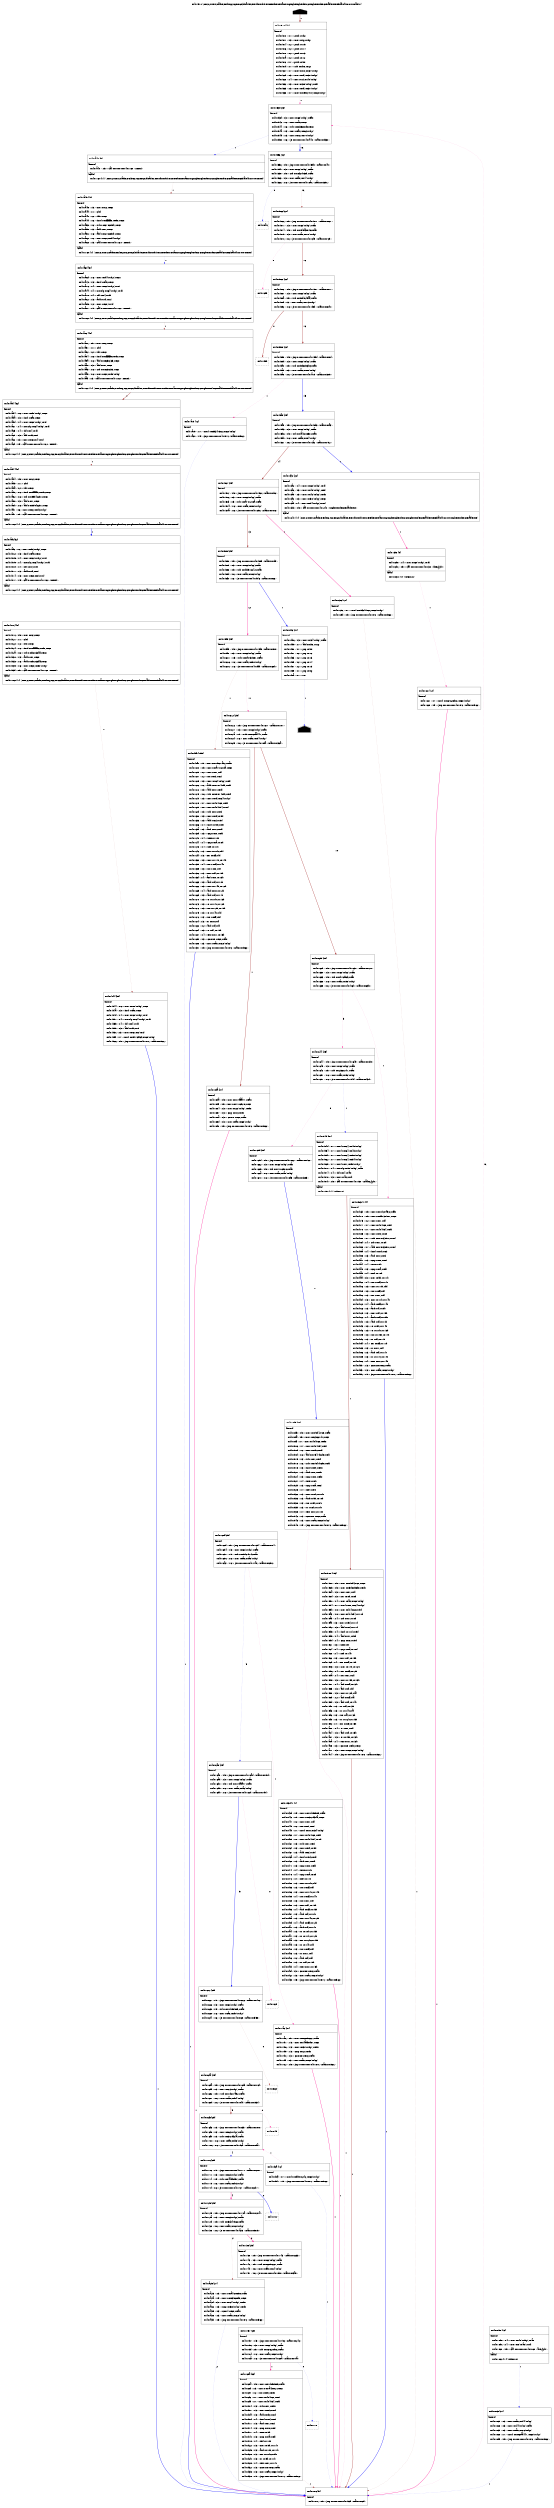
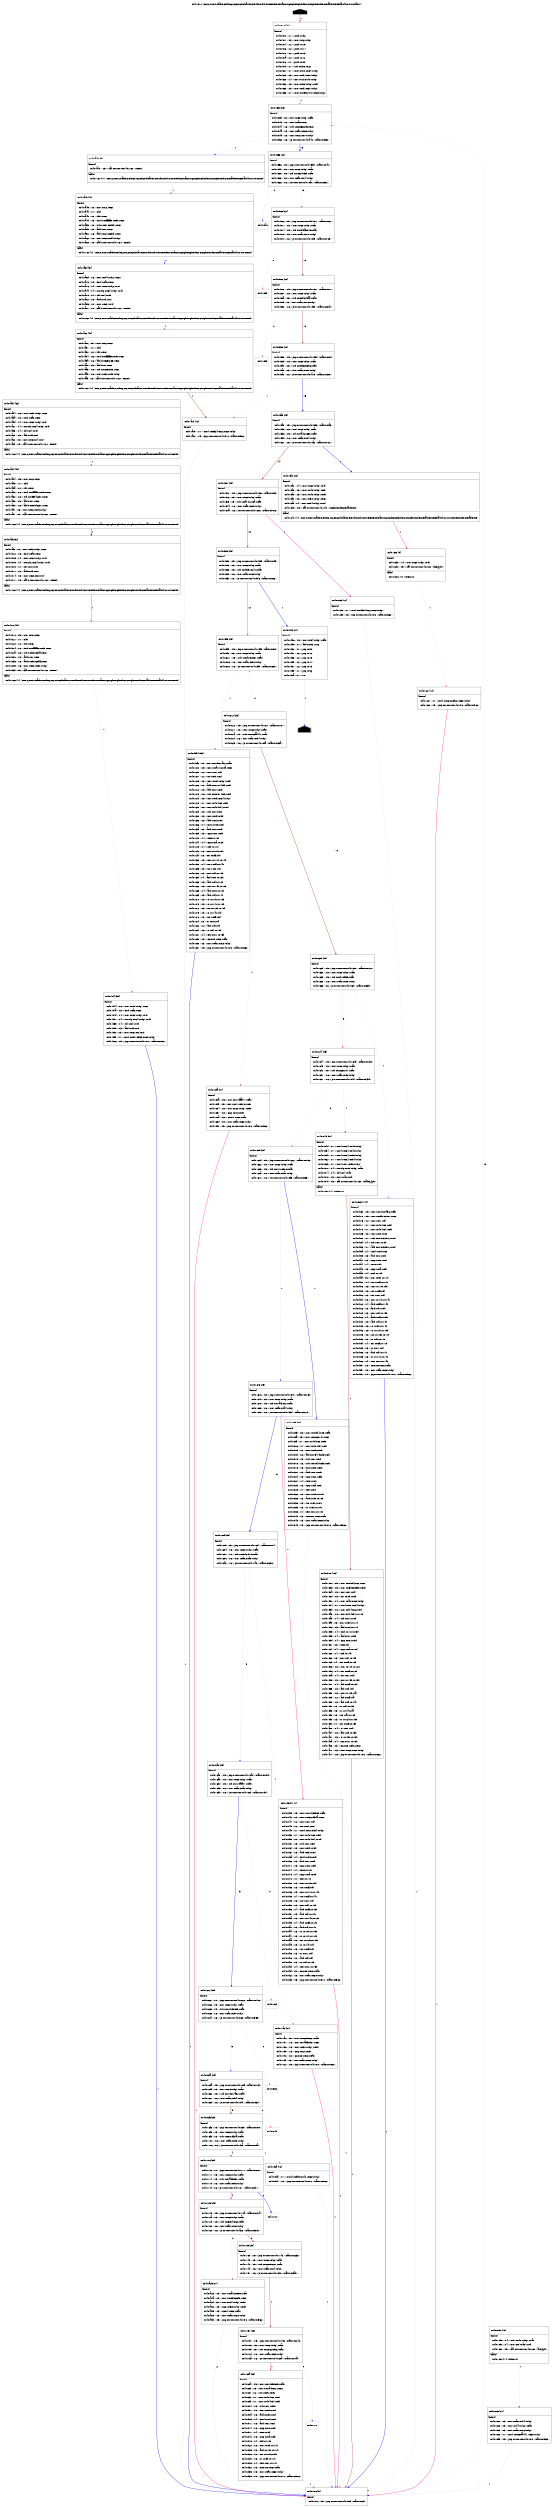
(269, 331) -> (269, 331)
(127, 396) -> (197, 405)
none -> (91, 607)
(246, 691) -> (252, 692)
(253, 916) -> (253, 916)
none -> (281, 1399)
none -> (231, 2046)
(274, 2156) -> (269, 2156)
none -> (270, 2301)
